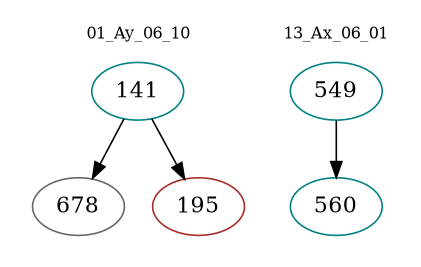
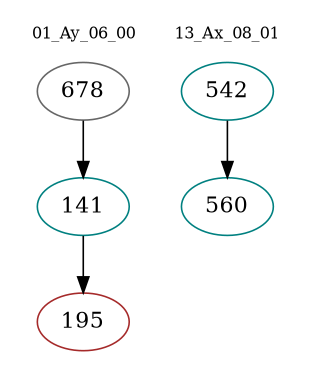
(139, 34) -> (84, 34)
(336, 34) -> (227, 34)
(336, 91) -> (227, 91)
(112, 141) -> (83, 141)
